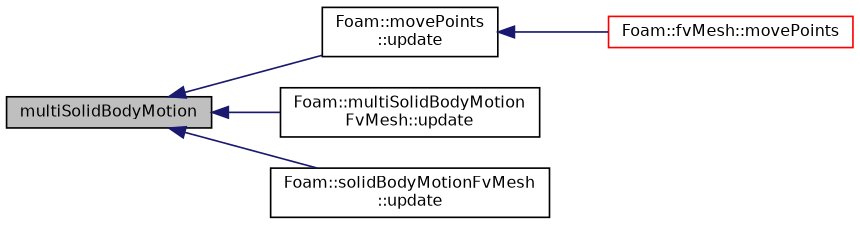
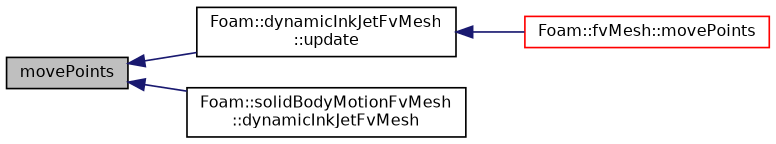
(410, 32) -> (326, 32)
(109, 112) -> (67, 73)
(410, 112) -> none
(410, 193) -> (326, 112)
